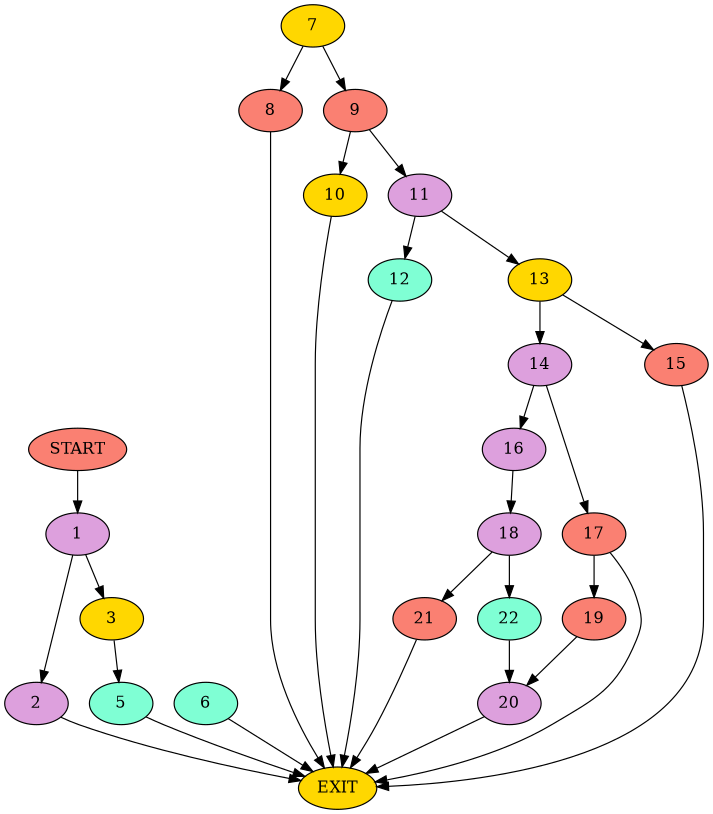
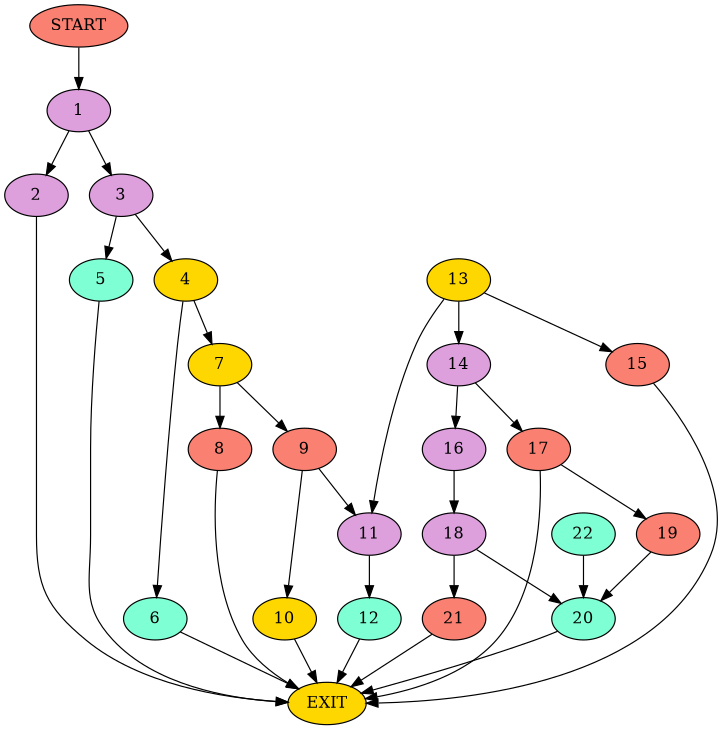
(475, 234) -> (397, 396)
none -> (186, 280)
(509, 571) -> (514, 573)
(112, 619) -> (121, 195)
(509, 703) -> (583, 619)
